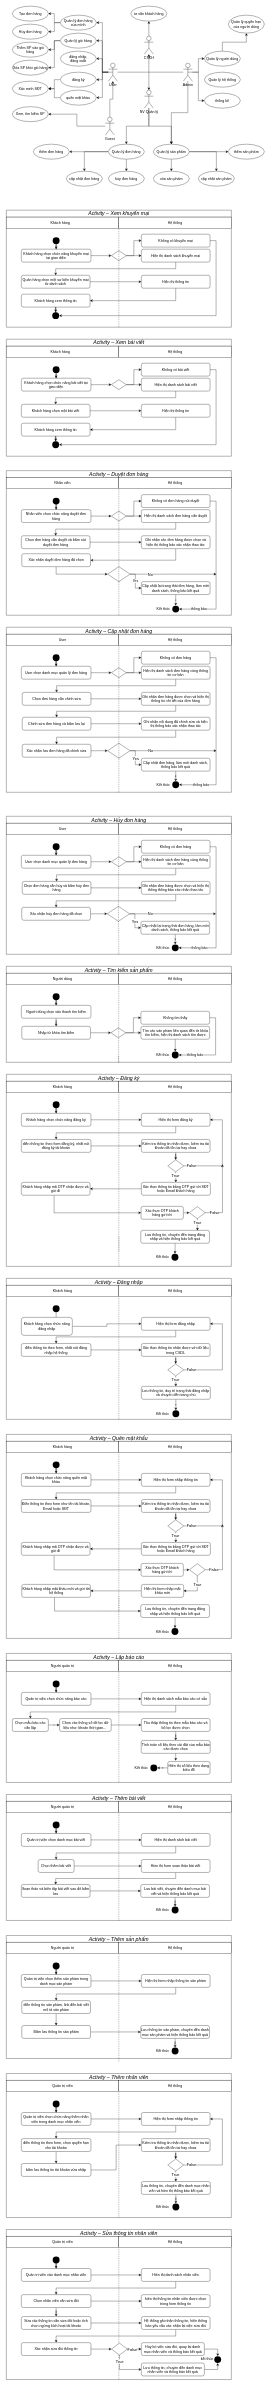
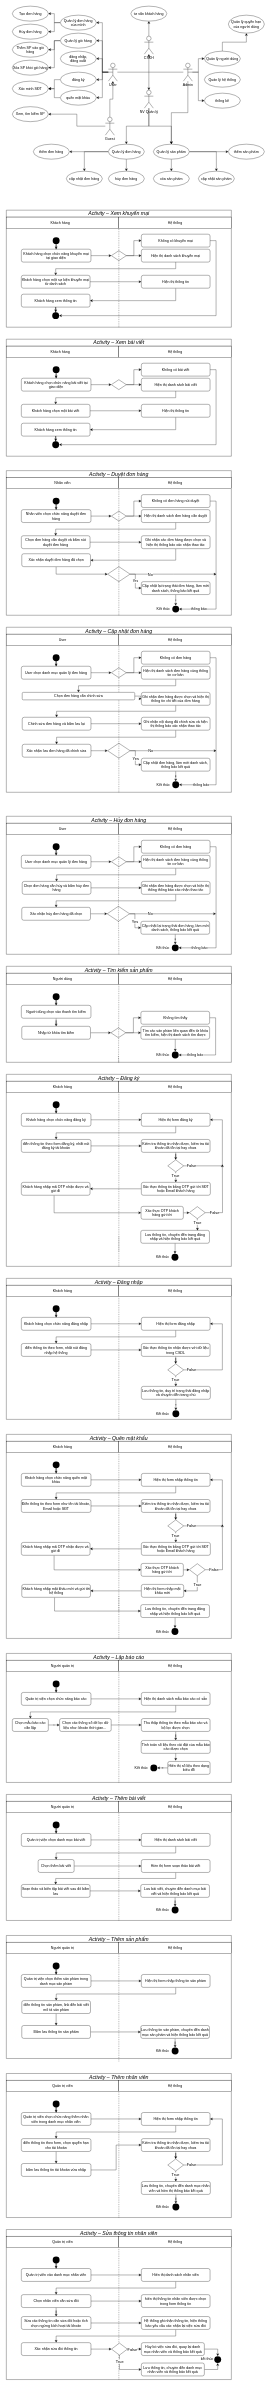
(56, 282) -> (56, 282)
(56, 699) -> (78, 696)
(47, 1326) -> (56, 1324)
